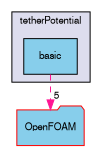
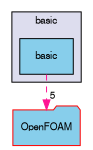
(51, 21) -> (47, 21)
